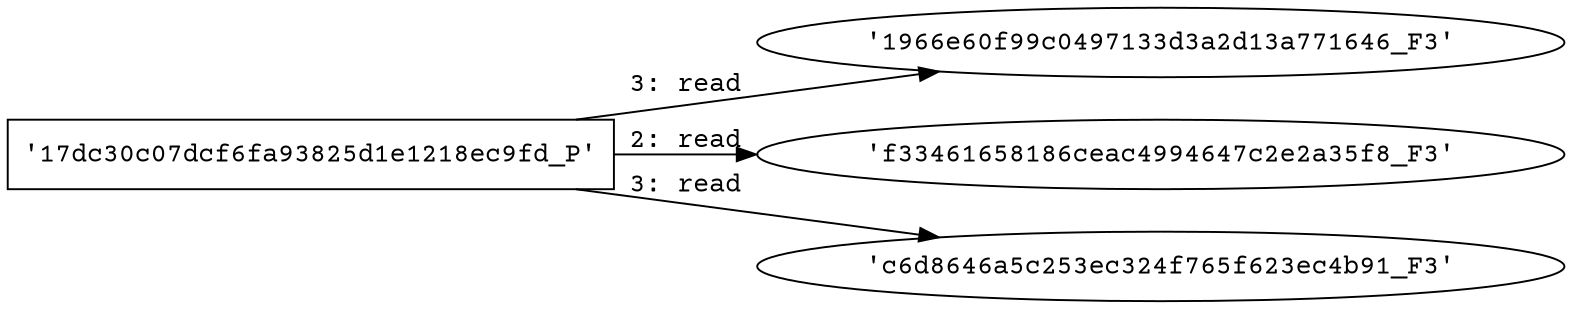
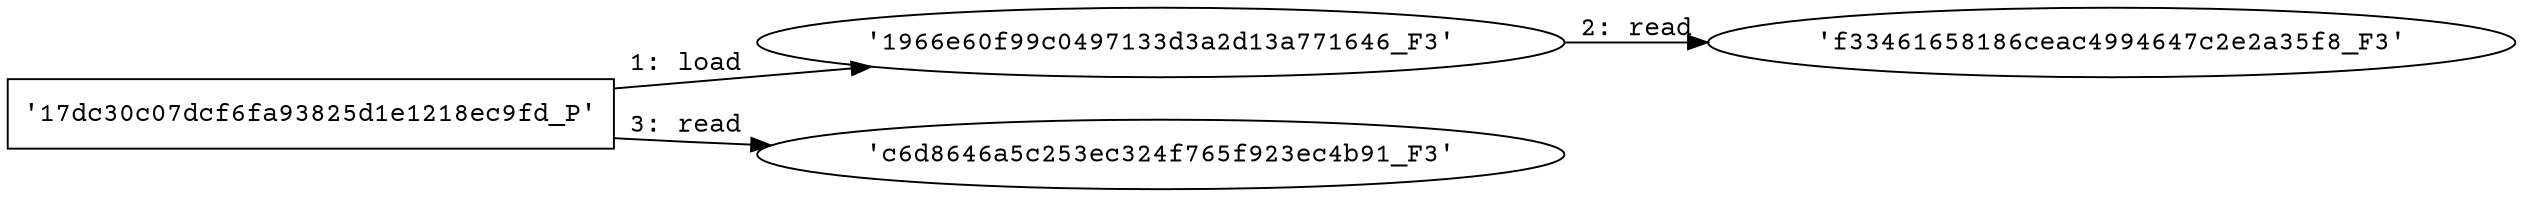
(685, 84) -> (685, 63)
(675, 154) -> (1627, 42)
(1161, 266) -> (1161, 154)
